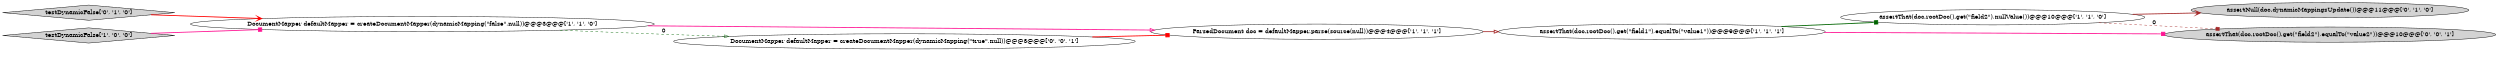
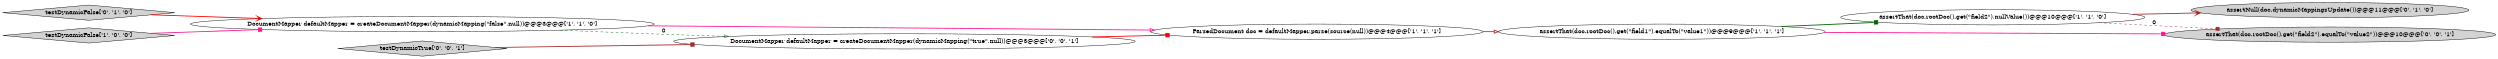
none -> (422, 49)
